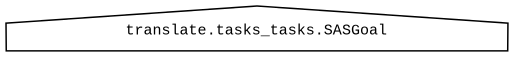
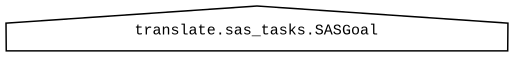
(257, 31) -> (257, 31)
